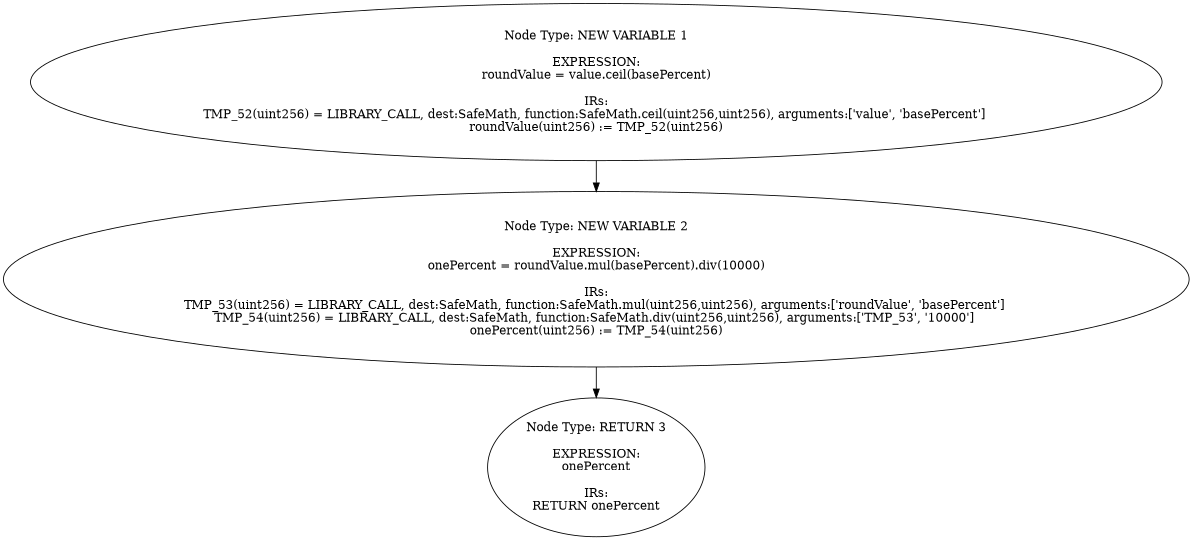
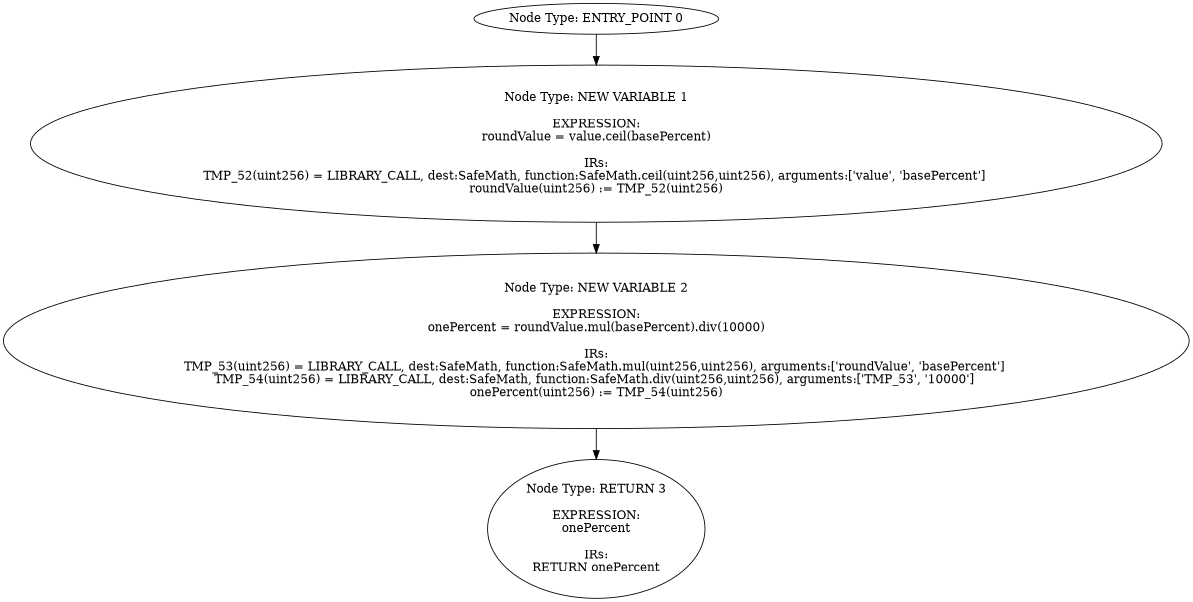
none -> (596, 19)
